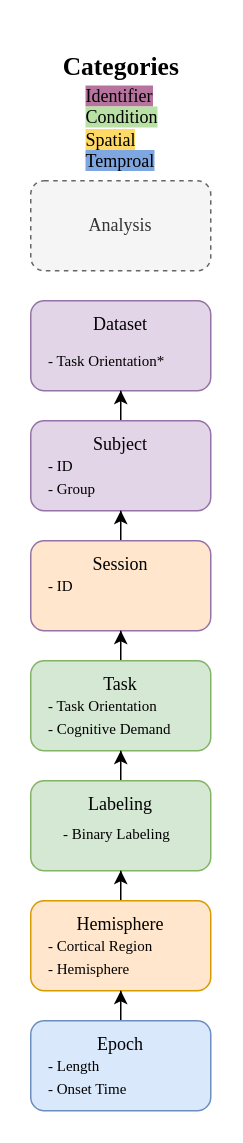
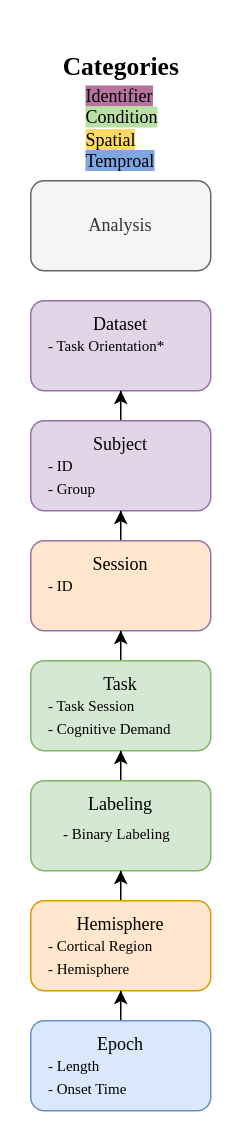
(121, 226) -> (121, 226)
(121, 361) -> (121, 346)
(130, 706) -> (112, 706)
